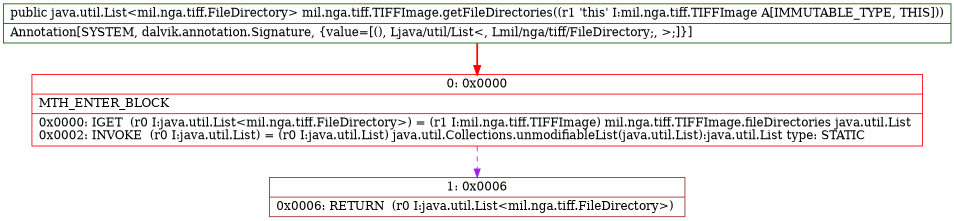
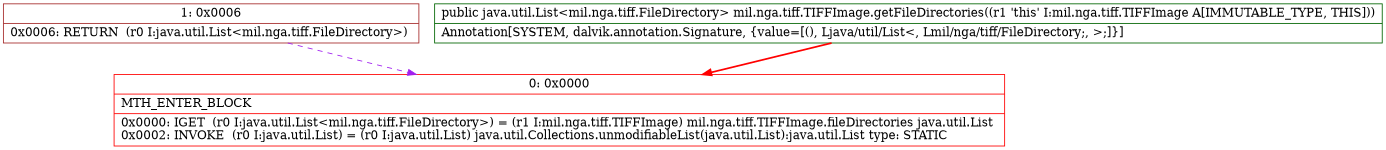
(477, 158) -> (348, 58)
